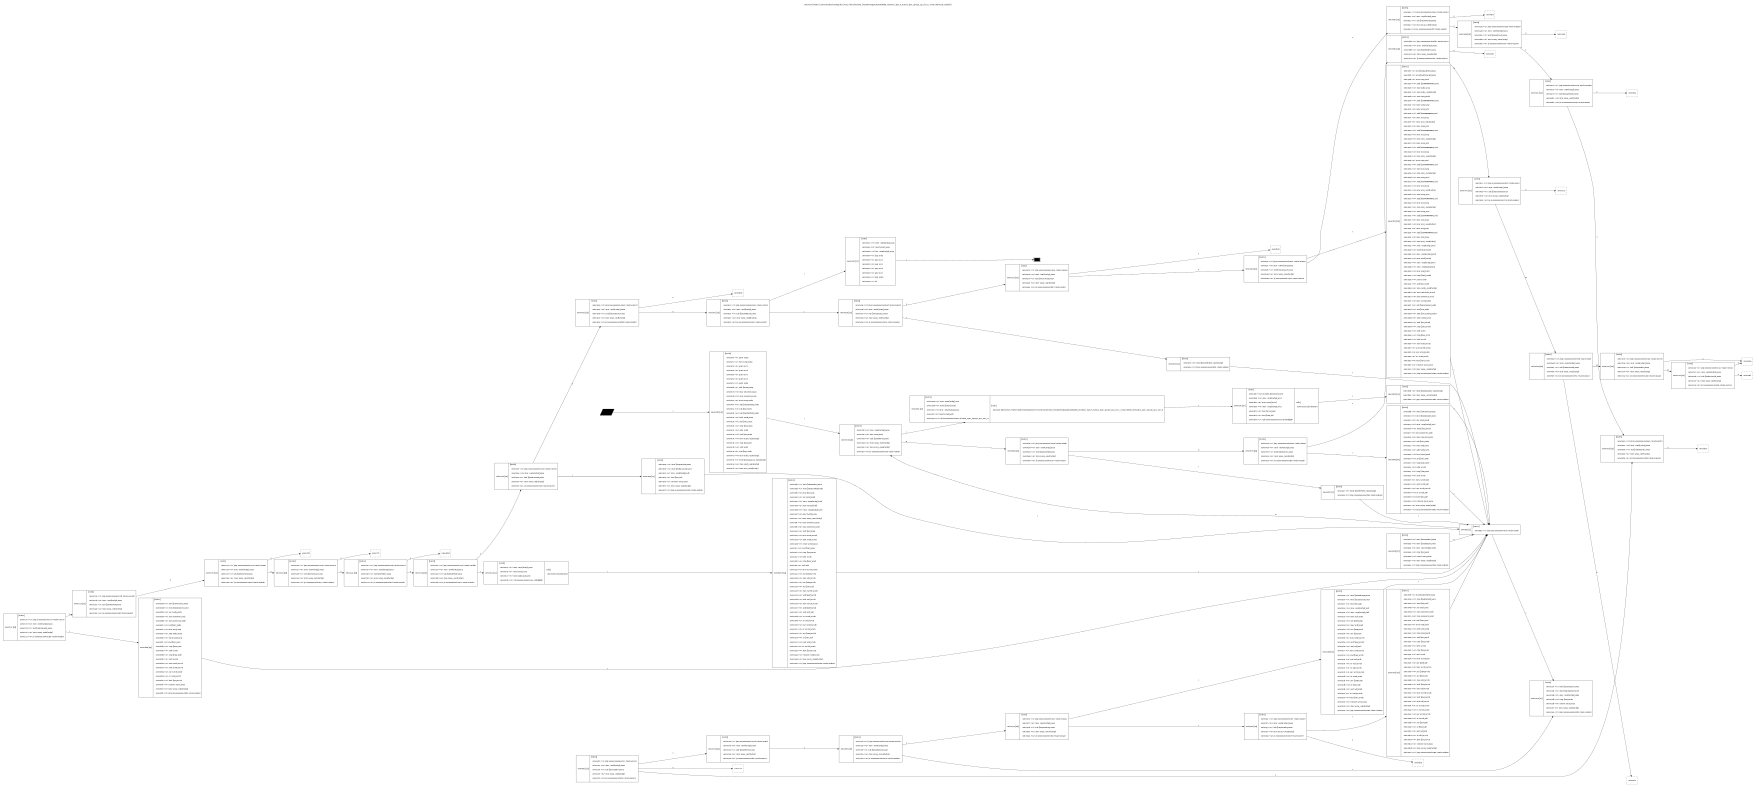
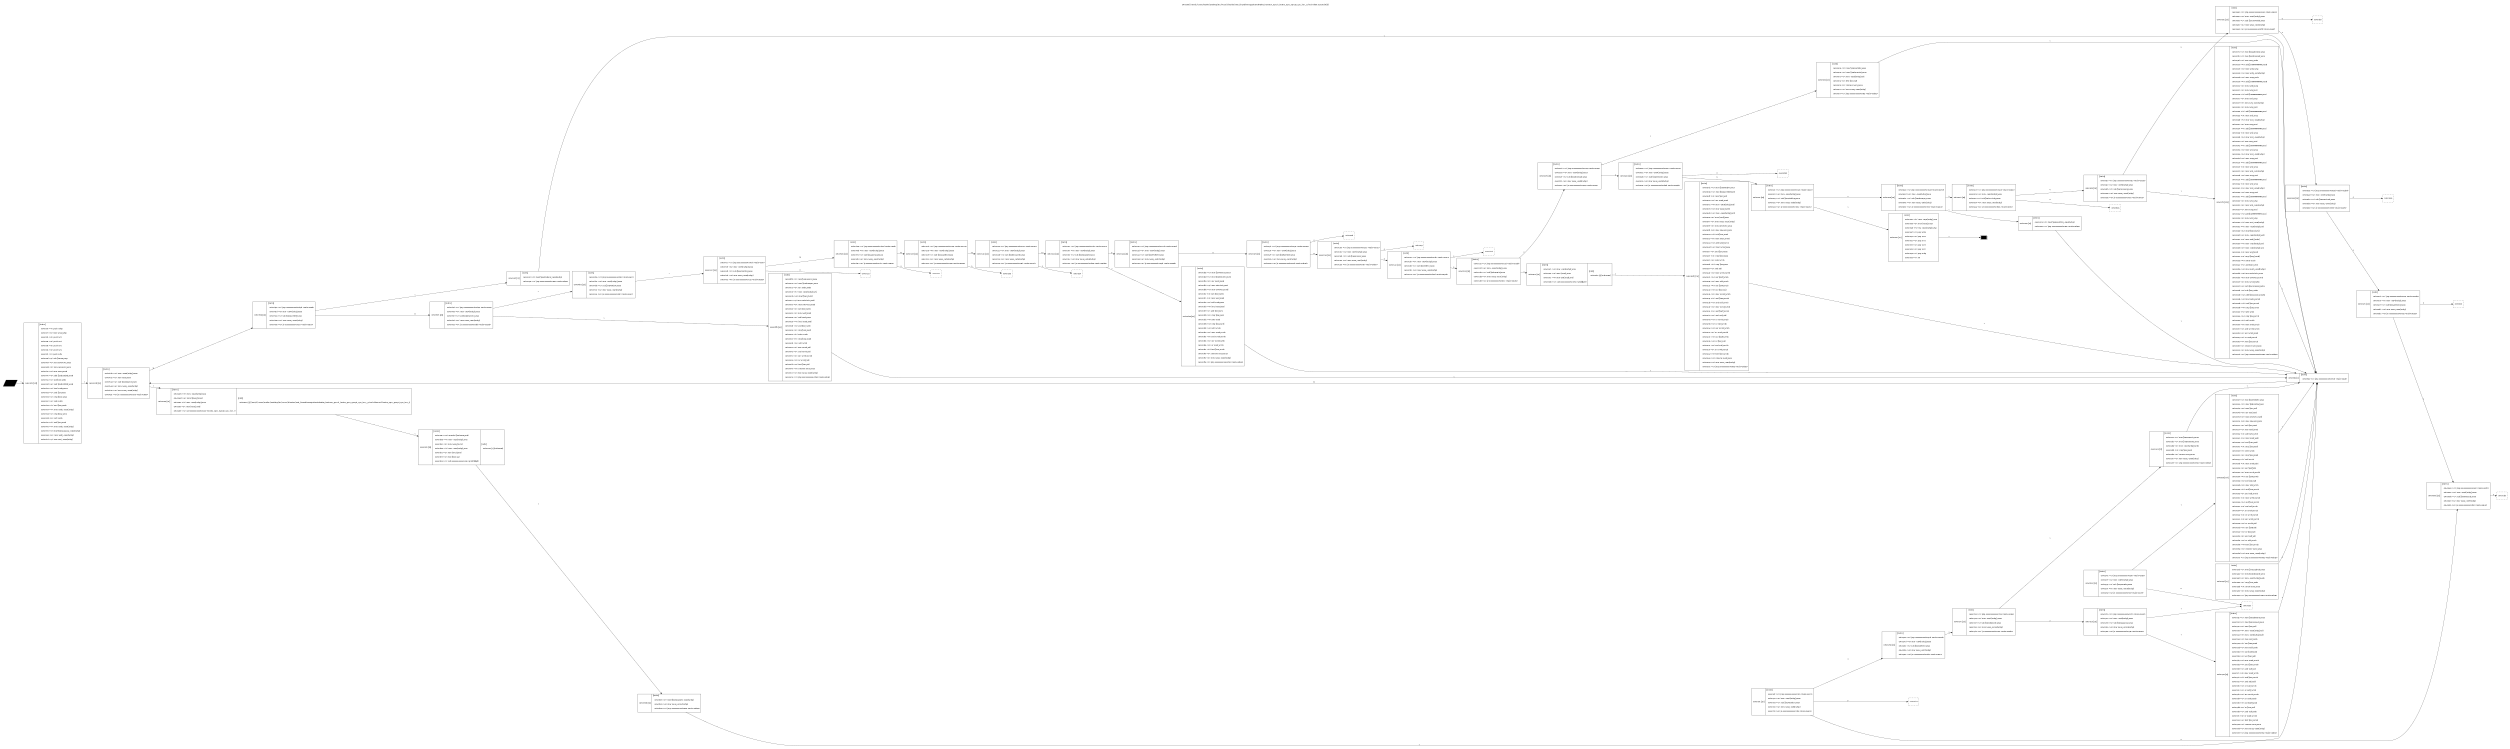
(1490, 54) -> none
(1737, 364) -> (1041, 254)
(1522, 607) -> (2232, 389)
(1156, 726) -> (2193, 612)
